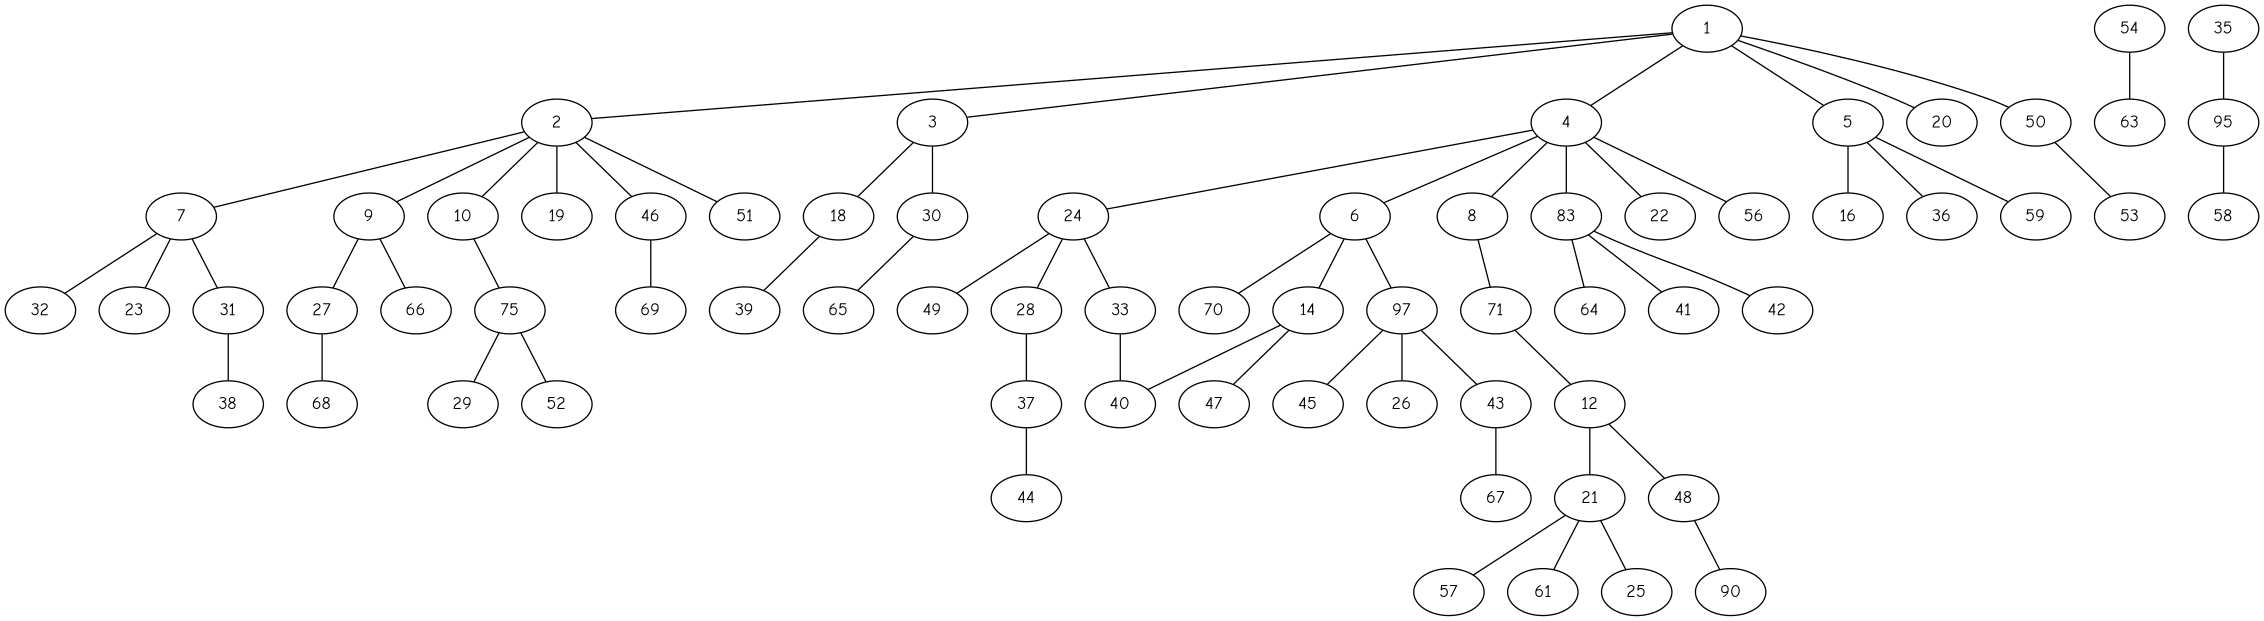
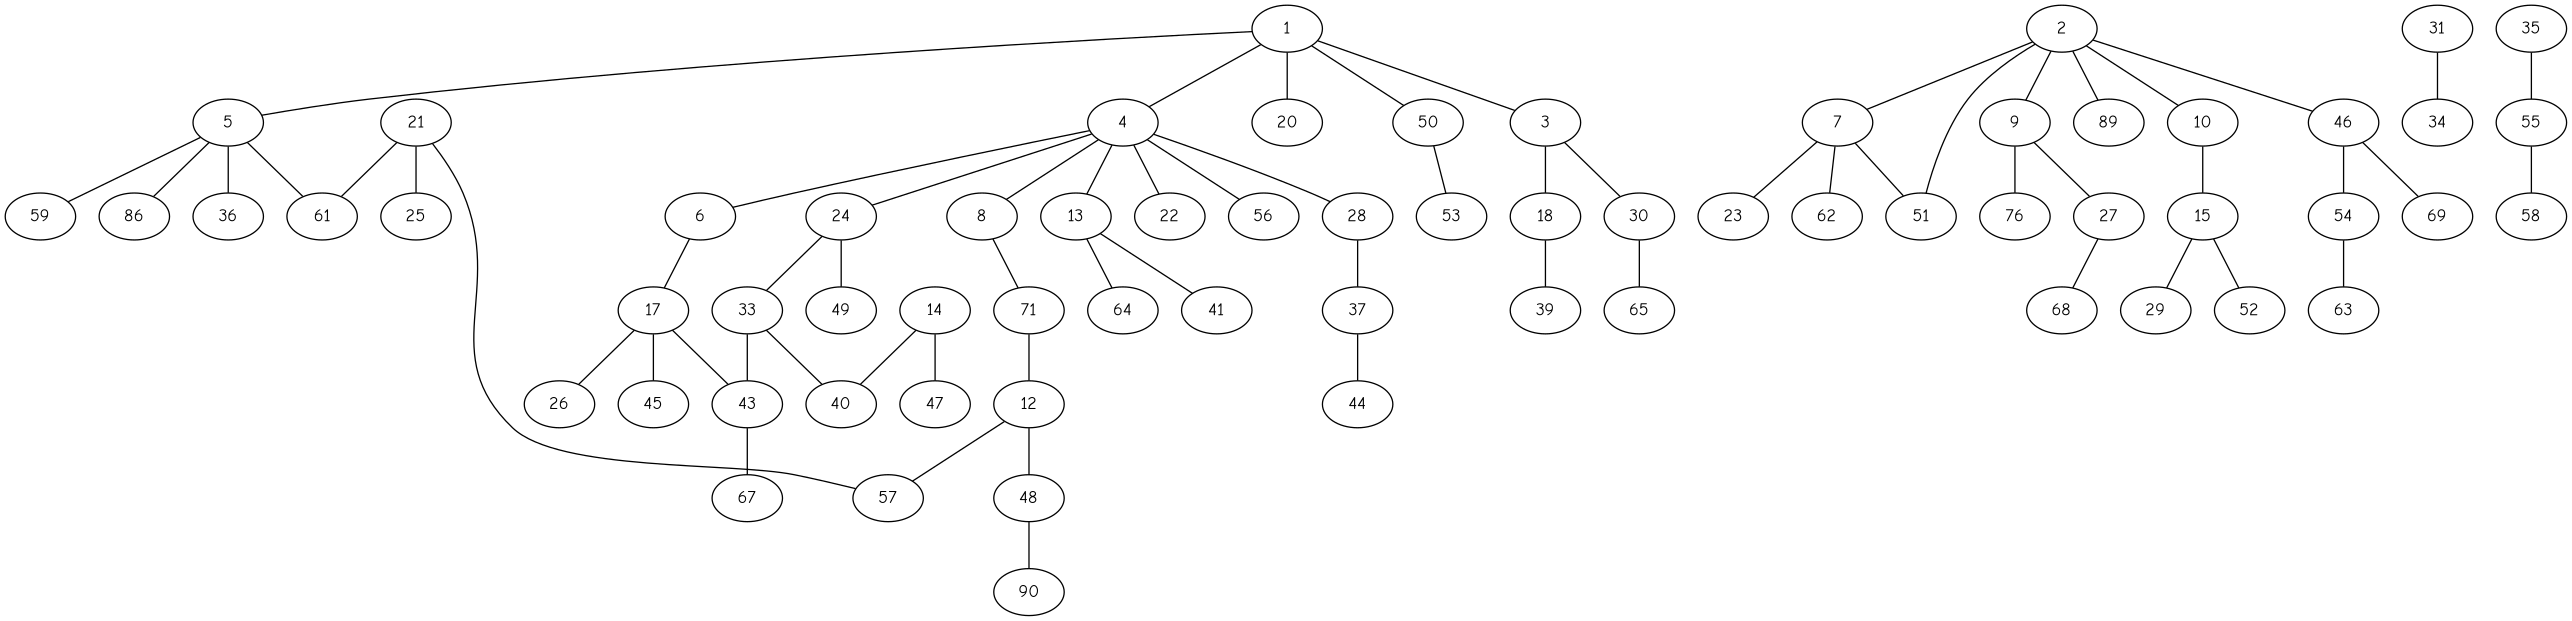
(1132, 76) -> none
(2224, 123) -> (2531, 123)
none -> (275, 169)
none -> (2344, 170)
(557, 216) -> (2109, 123)
(1566, 216) -> (1076, 216)
(1848, 216) -> (134, 216)
(205, 263) -> (1879, 170)
(1050, 263) -> (1243, 166)
(1332, 263) -> none
(40, 310) -> (1827, 216)
(416, 310) -> (2015, 216)
(510, 310) -> (2203, 216)
(1214, 310) -> none
(1402, 310) -> (653, 310)
(1778, 310) -> none
none -> (747, 357)
(228, 404) -> (2437, 123)
(1590, 451) -> (958, 451)
